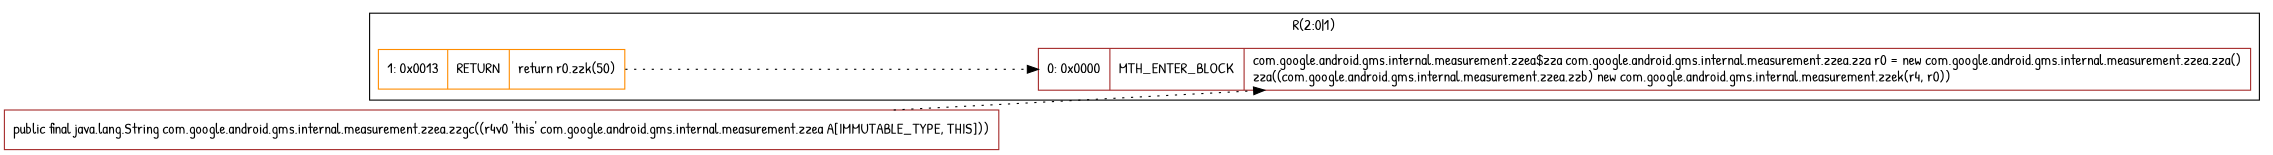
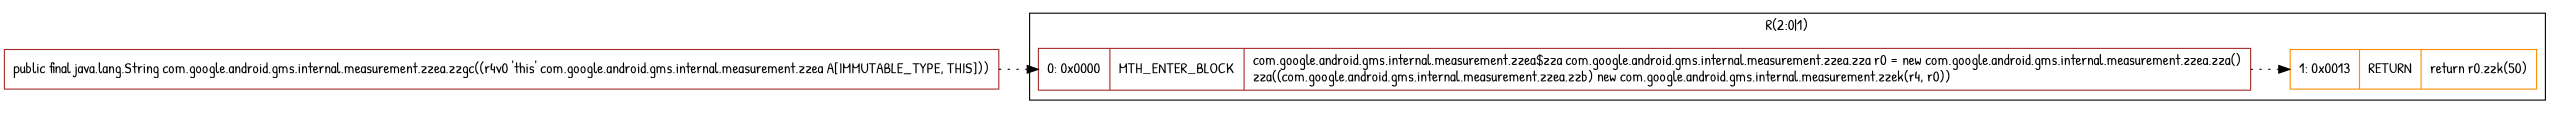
(826, 69) -> (2265, 69)
